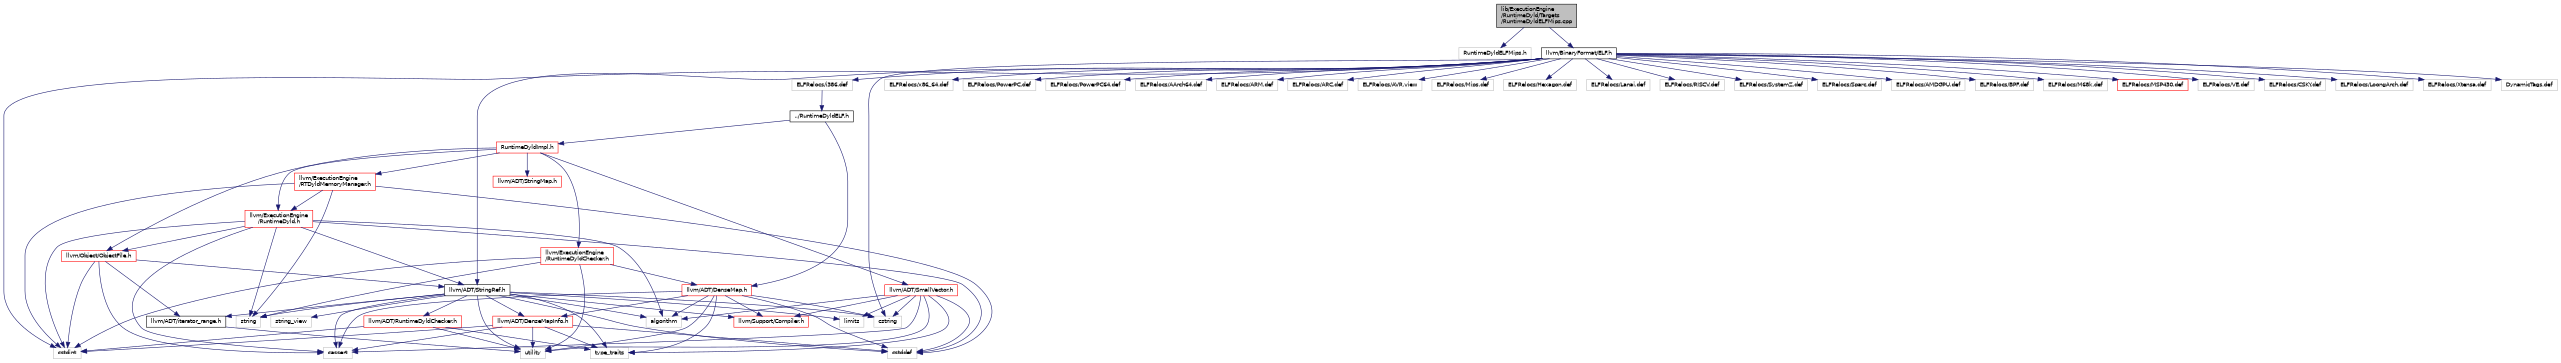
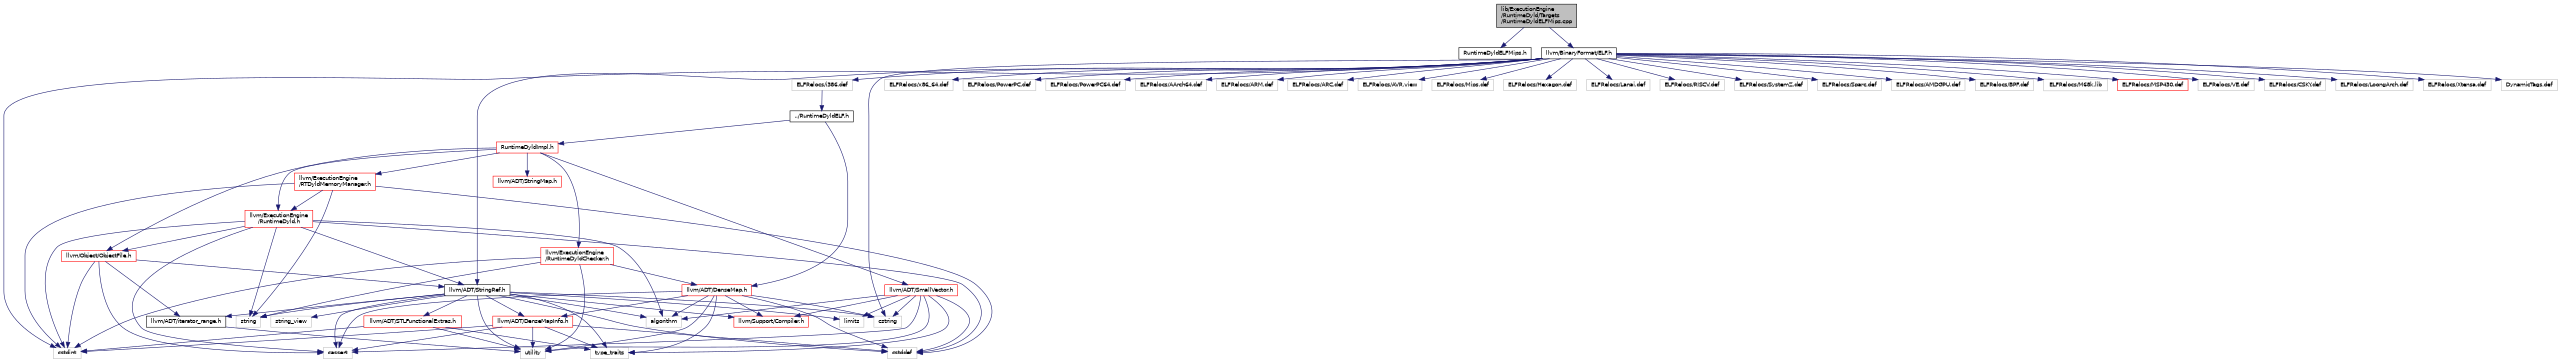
(1495, 53) -> (1495, 53)
(2076, 85) -> (2076, 85)
(413, 322) -> (413, 322)
